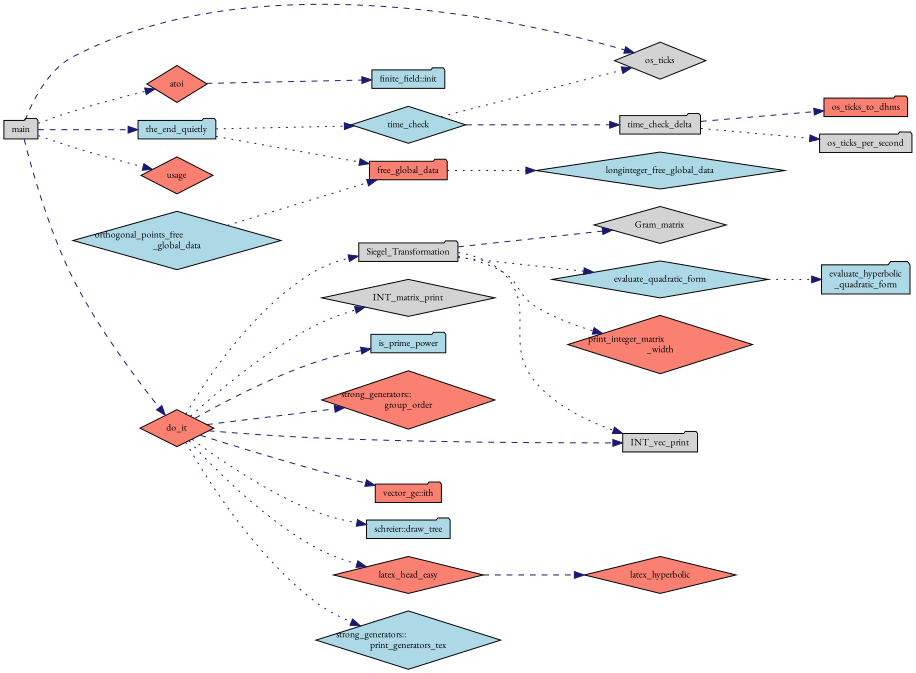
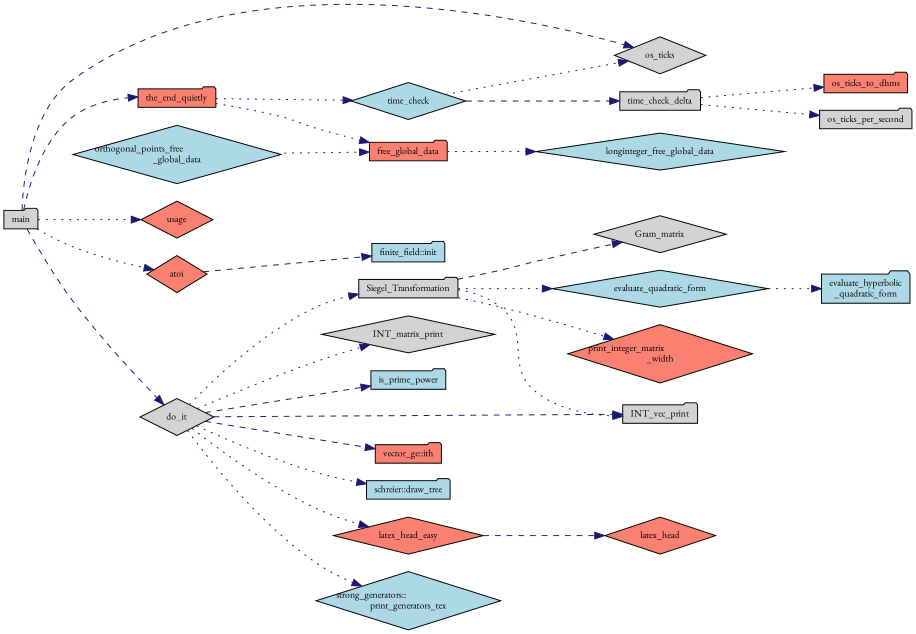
(757, 117) -> (757, 93)
(177, 130) -> (177, 98)
(408, 400) -> none
(177, 428) -> (177, 417)
(660, 575) -> (660, 536)
